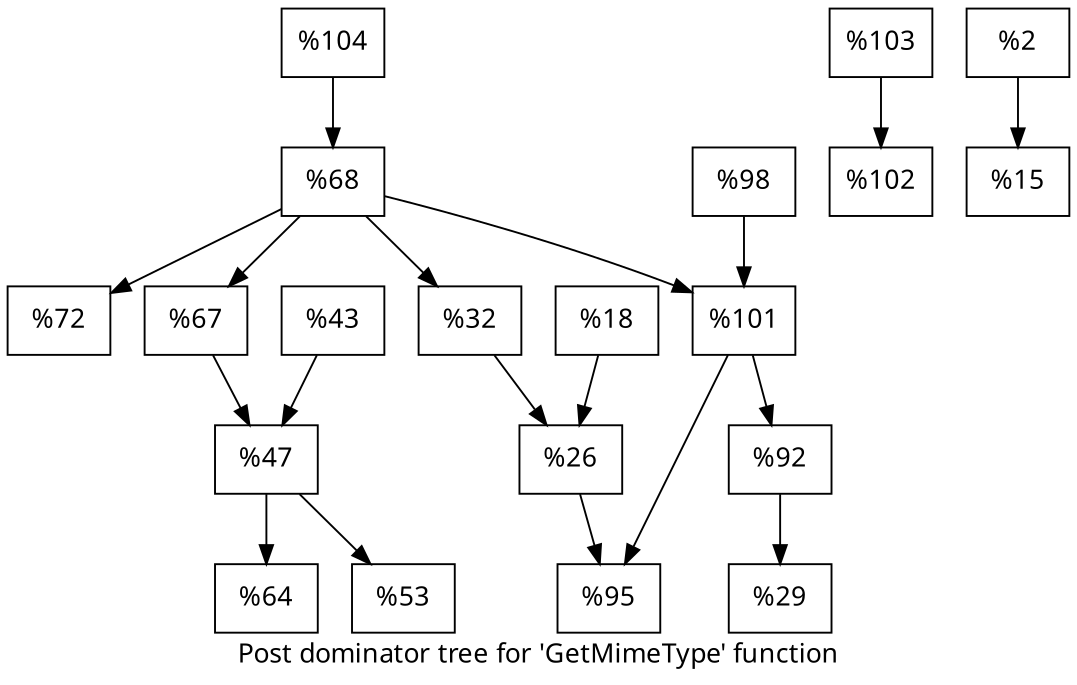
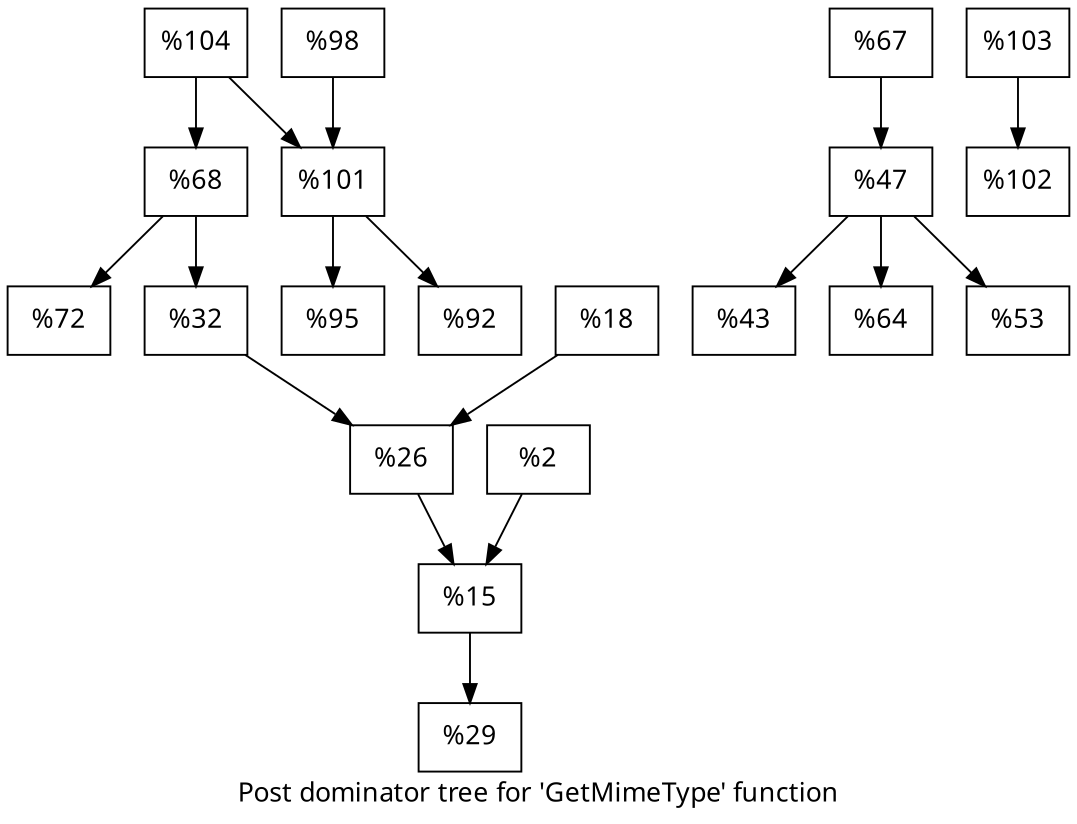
(531, 237) -> (258, 106)
(271, 245) -> none
(304, 382) -> (819, 245)
(587, 520) -> (431, 520)
(780, 520) -> (470, 658)
